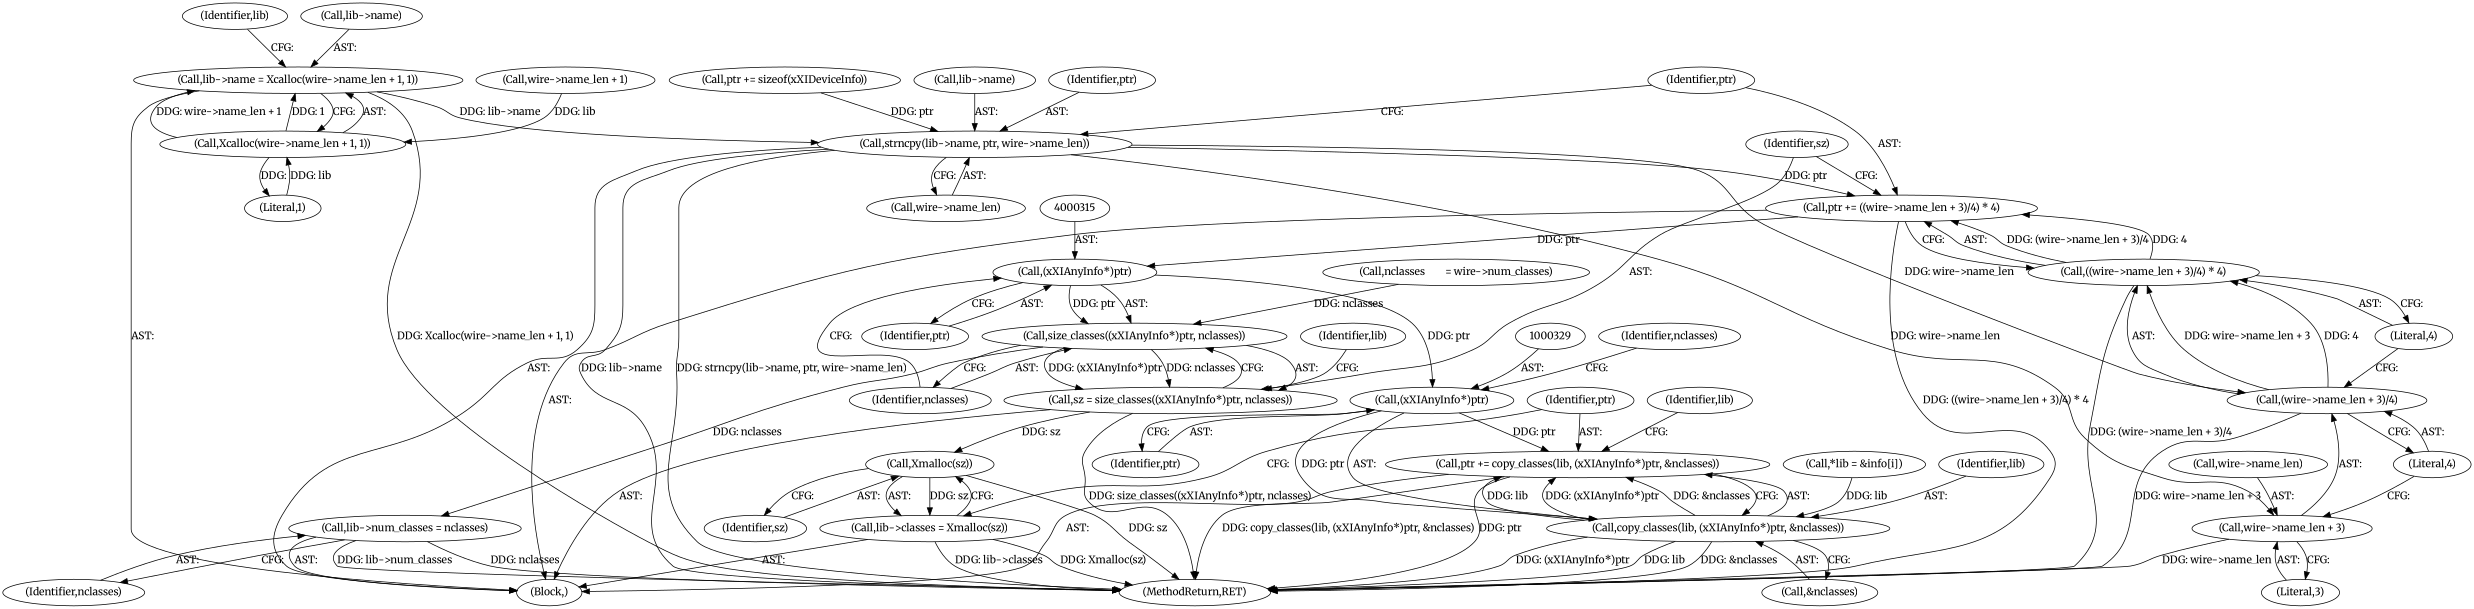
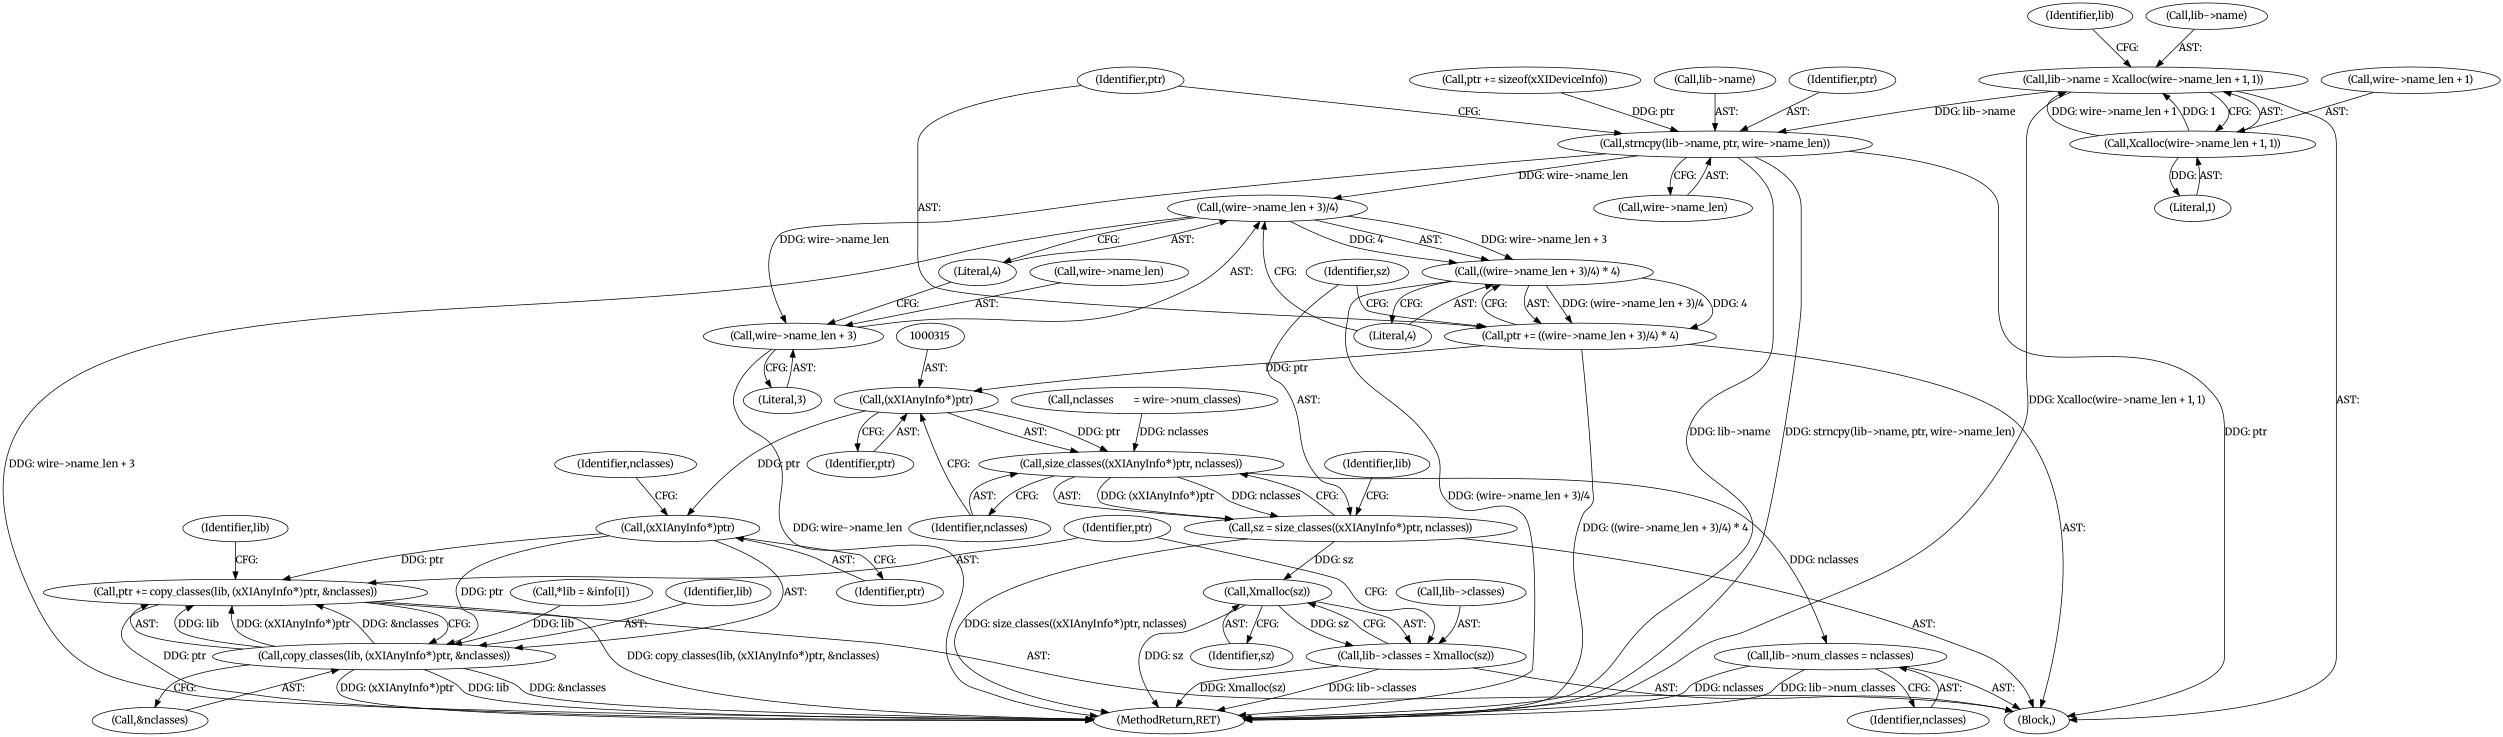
(575, 112) -> (2338, 112)
(1489, 157) -> none
(311, 176) -> (2212, 176)
(1075, 208) -> (930, 336)
(1550, 336) -> none
(540, 368) -> (2246, 432)
none -> (1461, 593)
